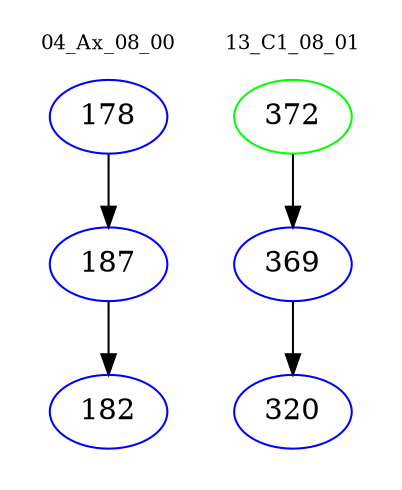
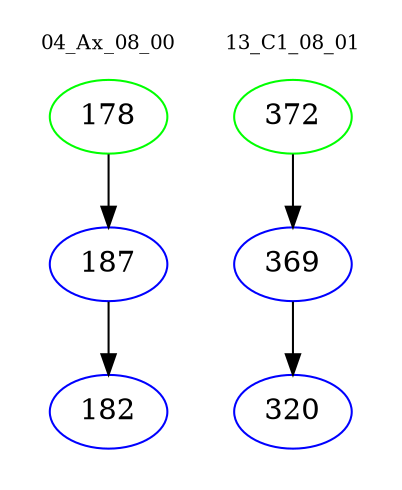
(109, 117) -> (109, 117)
